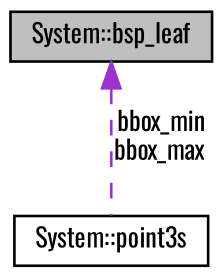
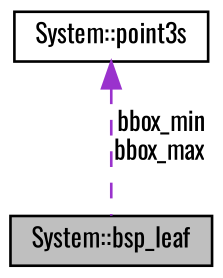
(111, 152) -> (111, 152)
